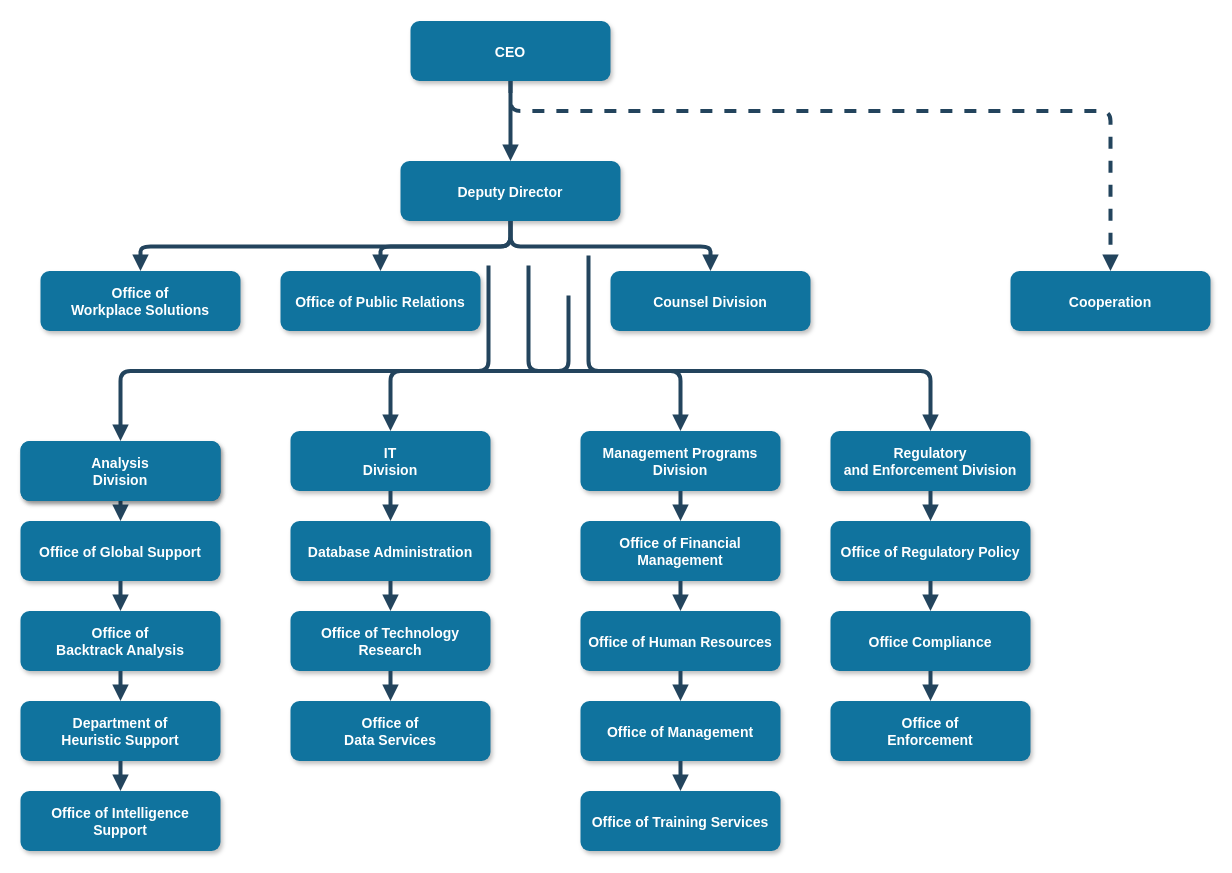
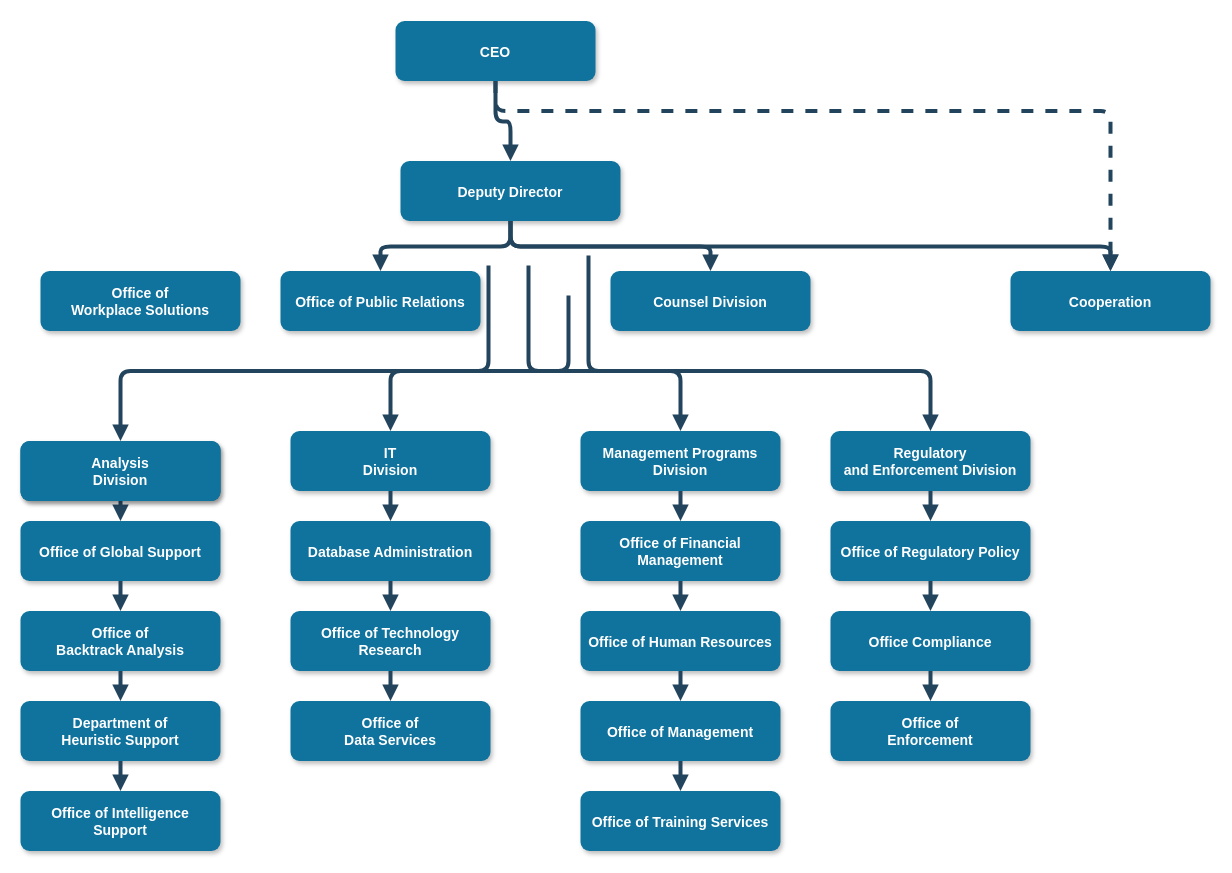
(511, 51) -> (496, 51)
(259, 247) -> (908, 247)
